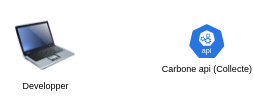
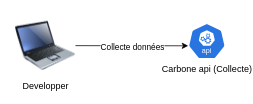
none -> (129, 45)
